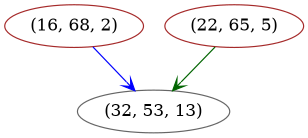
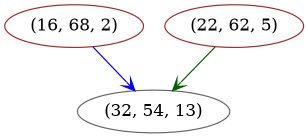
(234, 26) -> (234, 26)
(154, 111) -> (154, 111)
